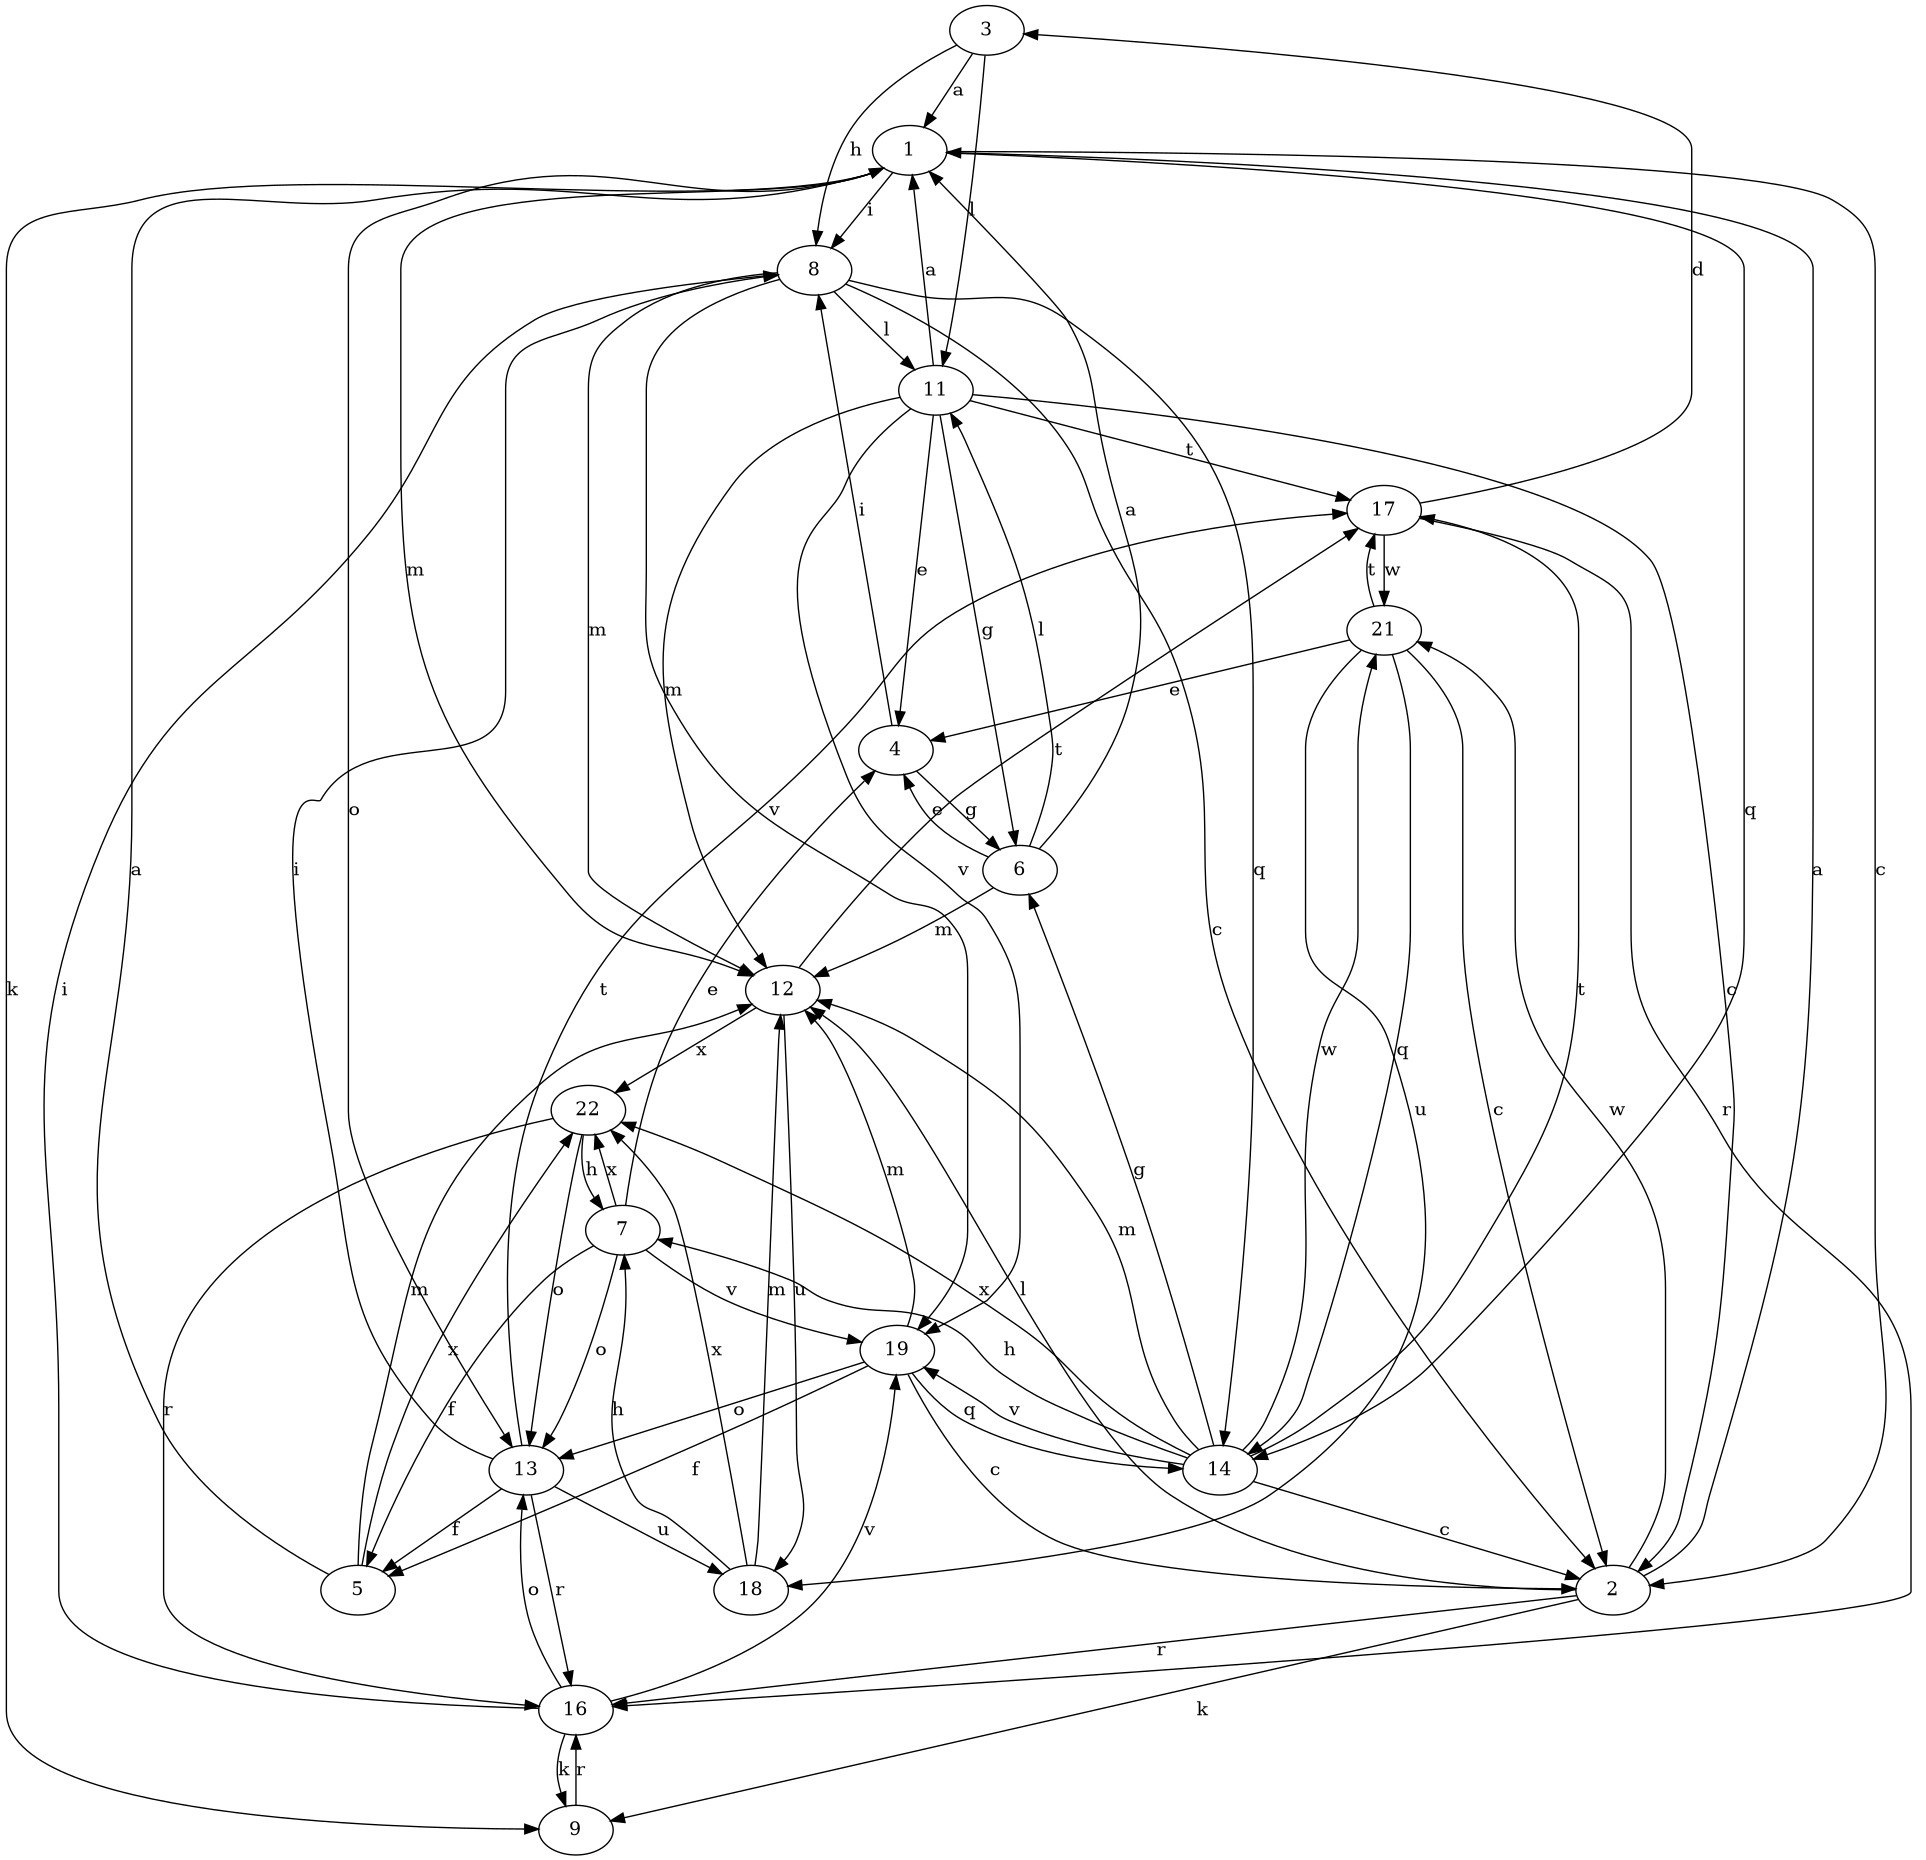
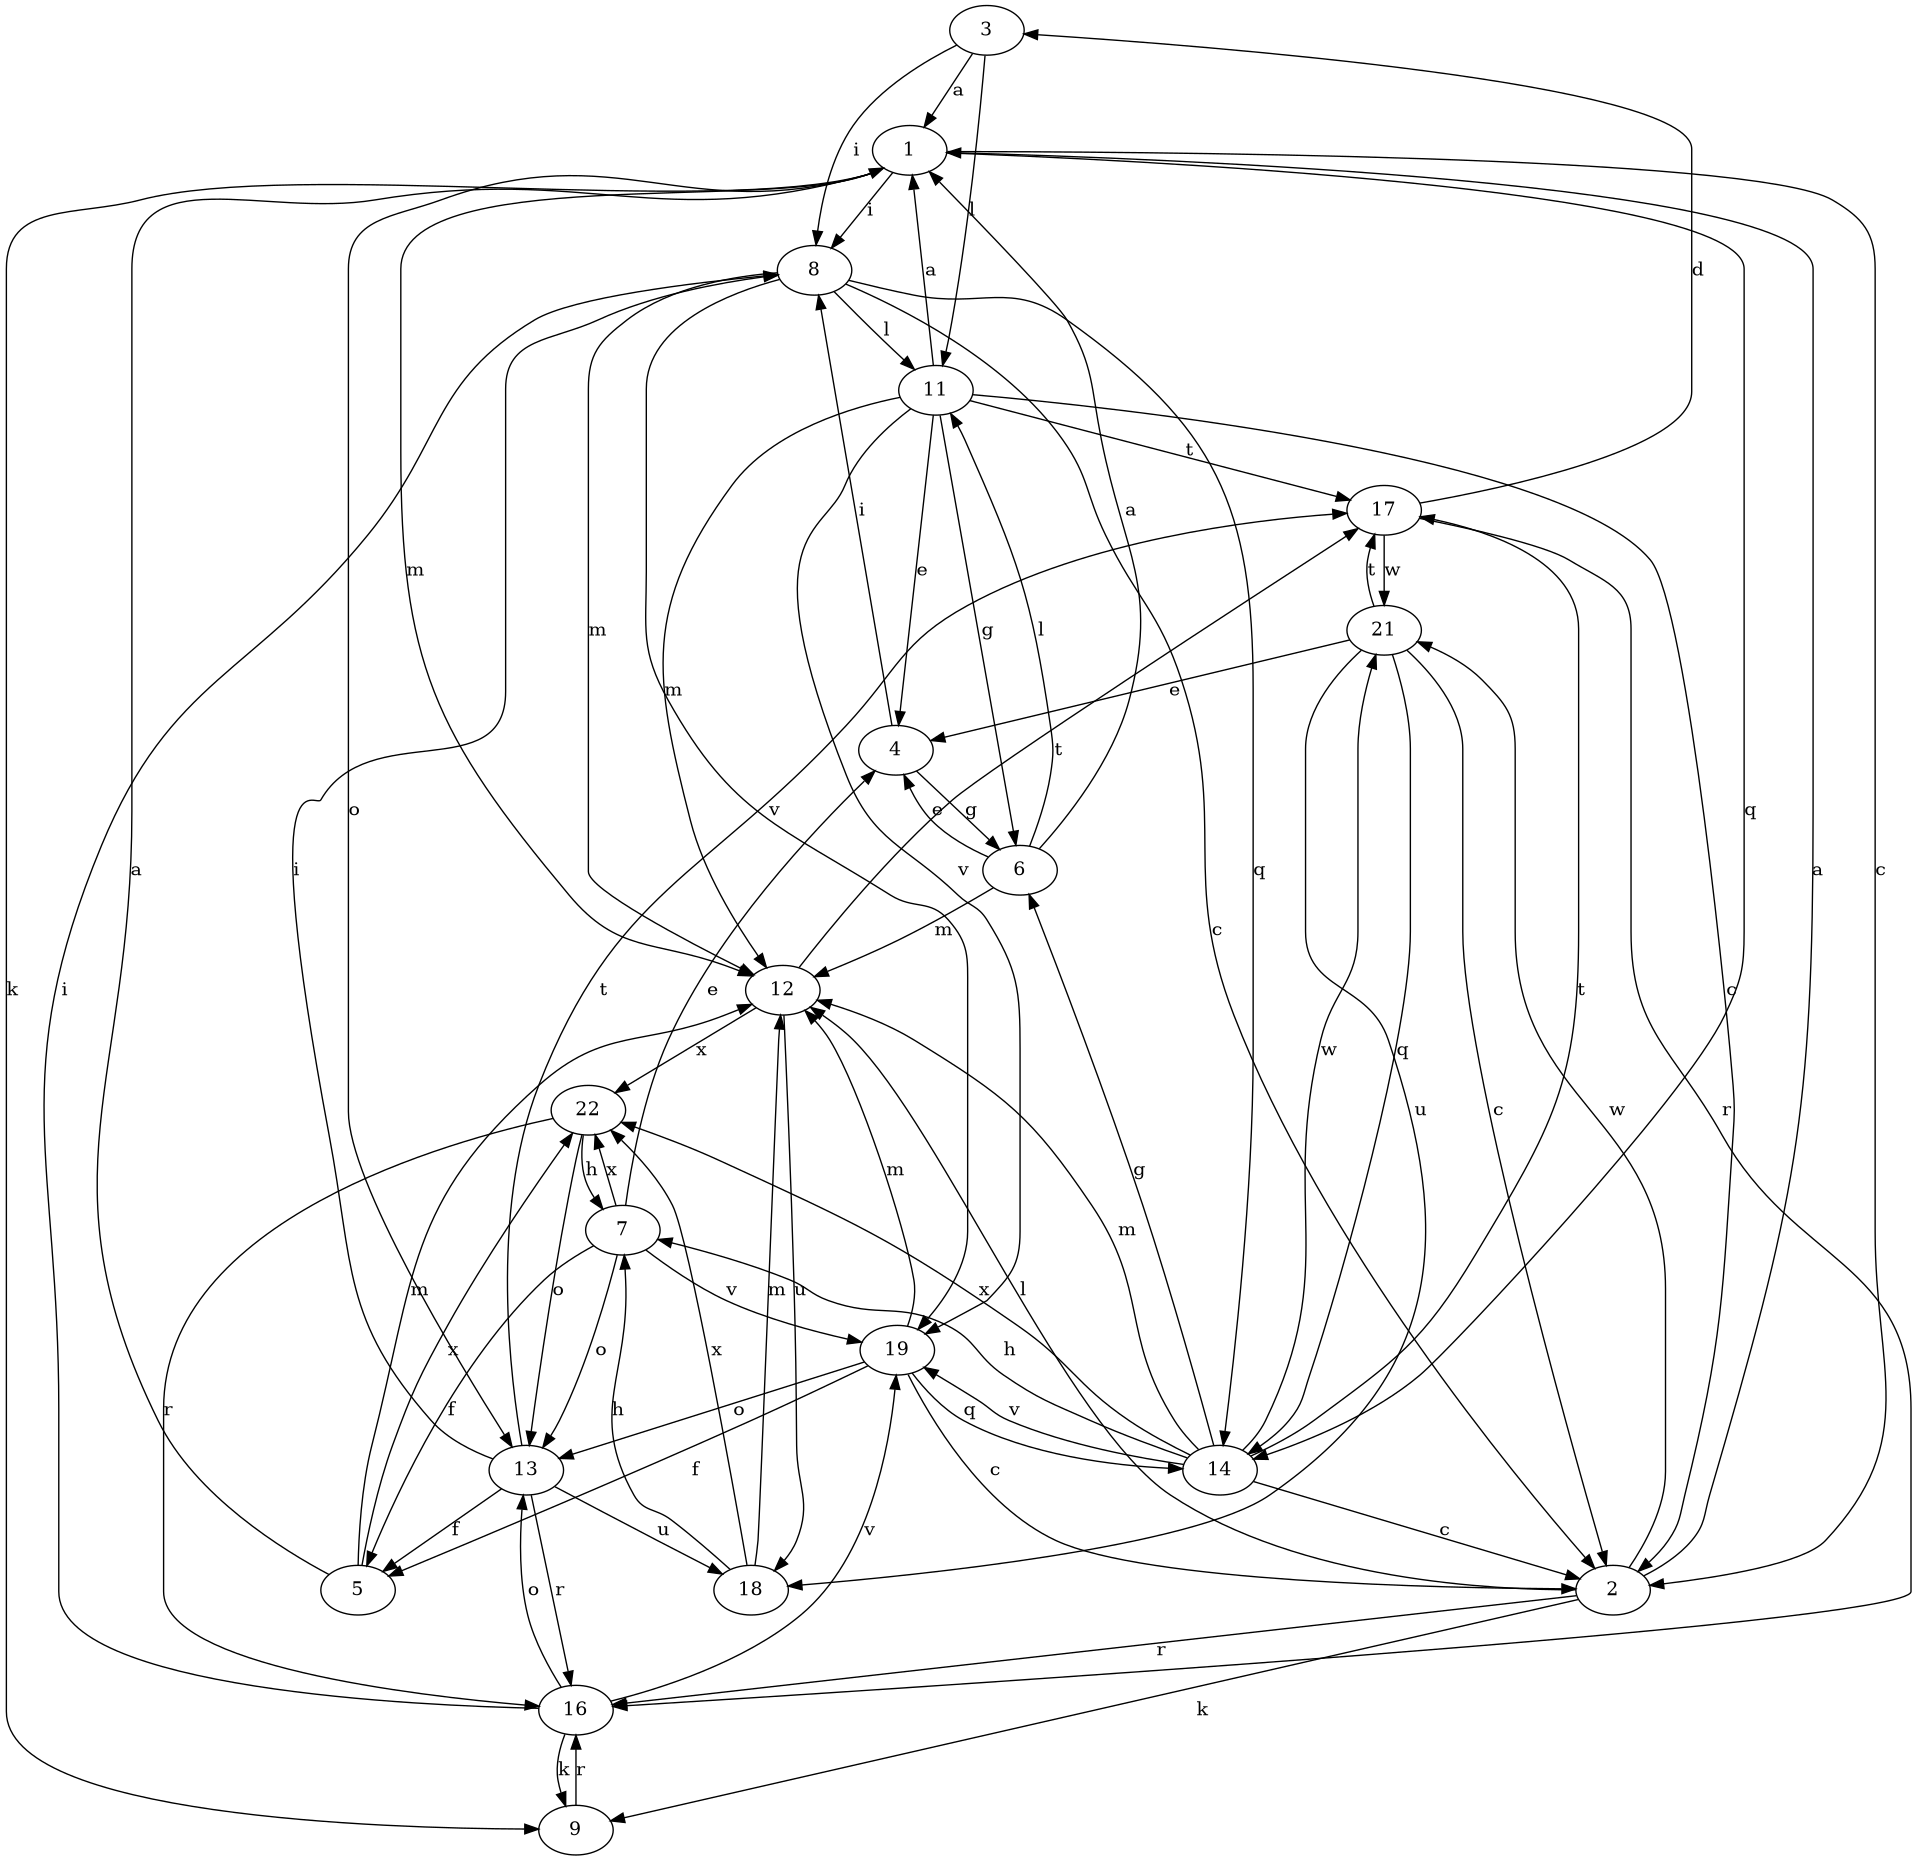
(857, 150) -> (857, 150)
